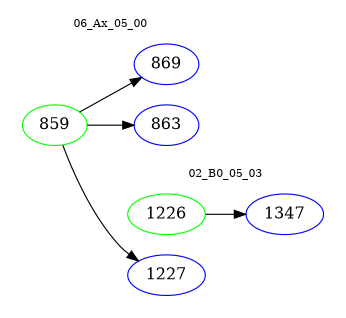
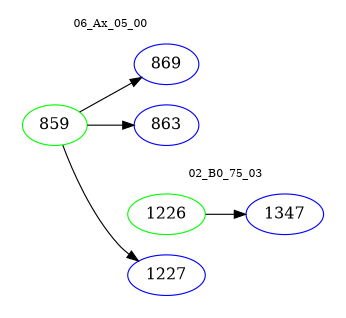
(226, 174) -> (226, 174)
